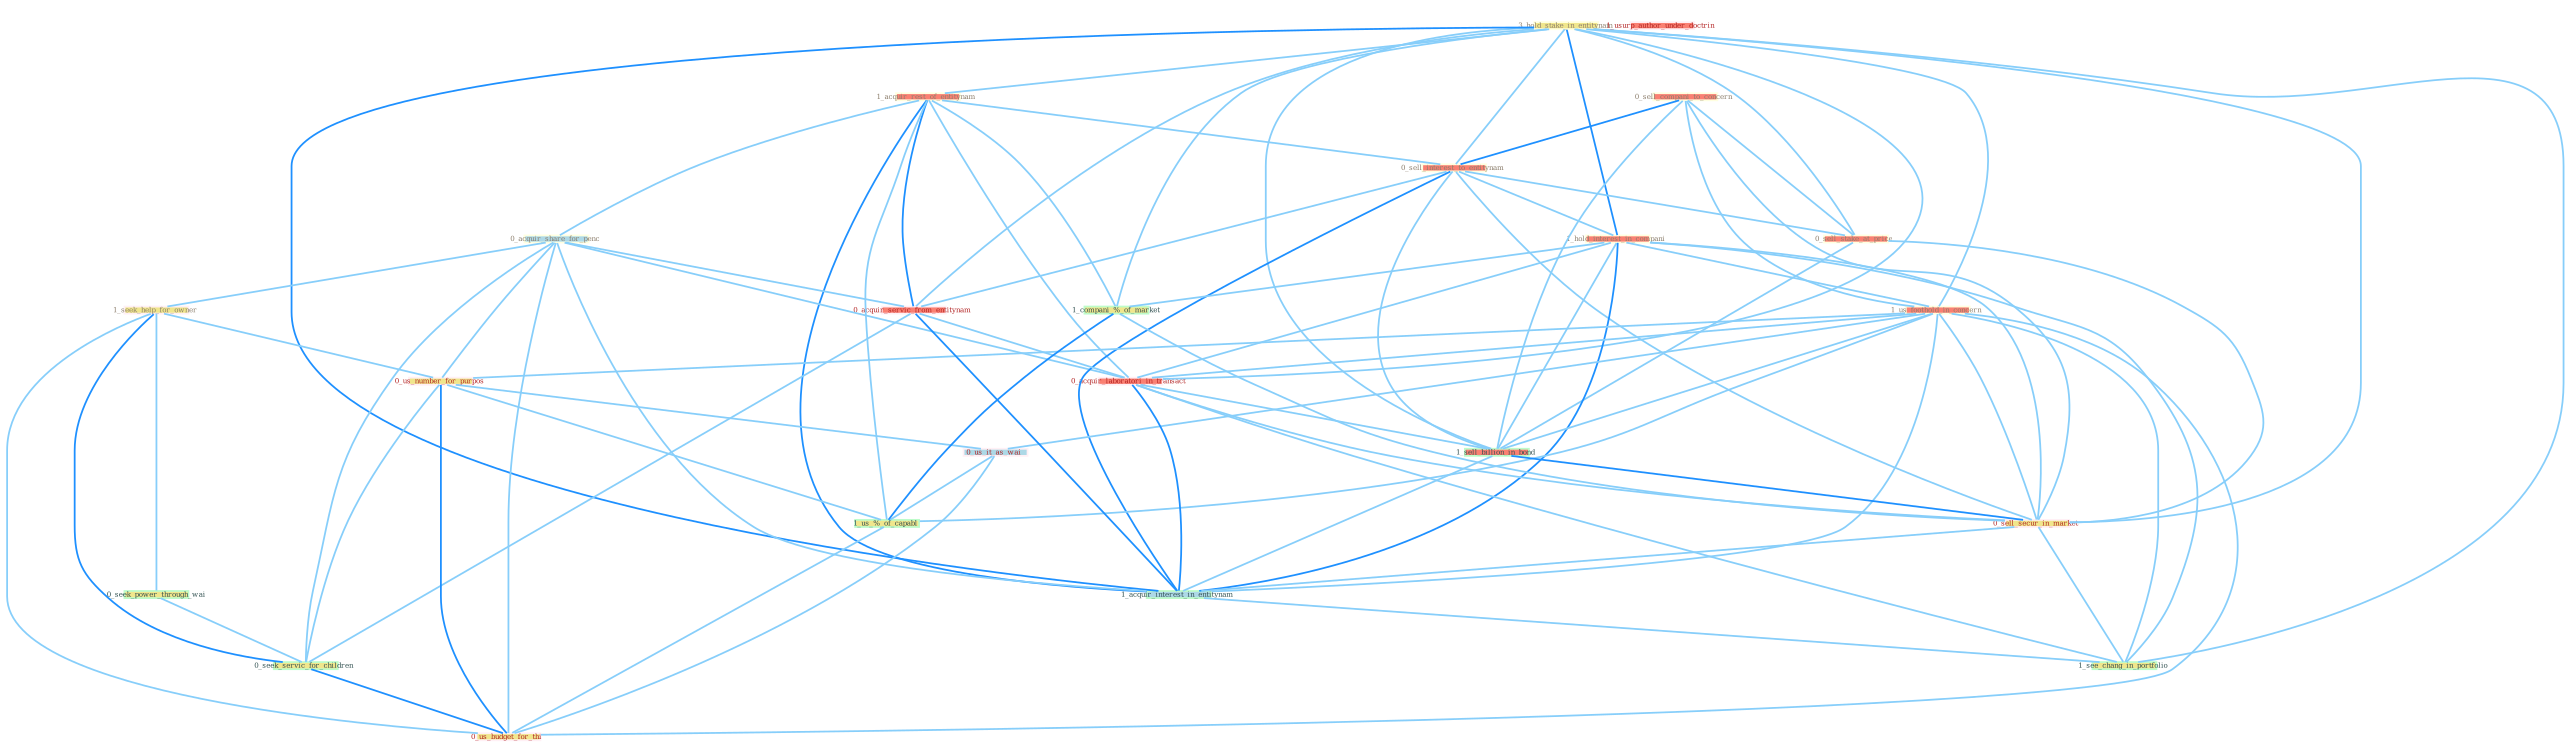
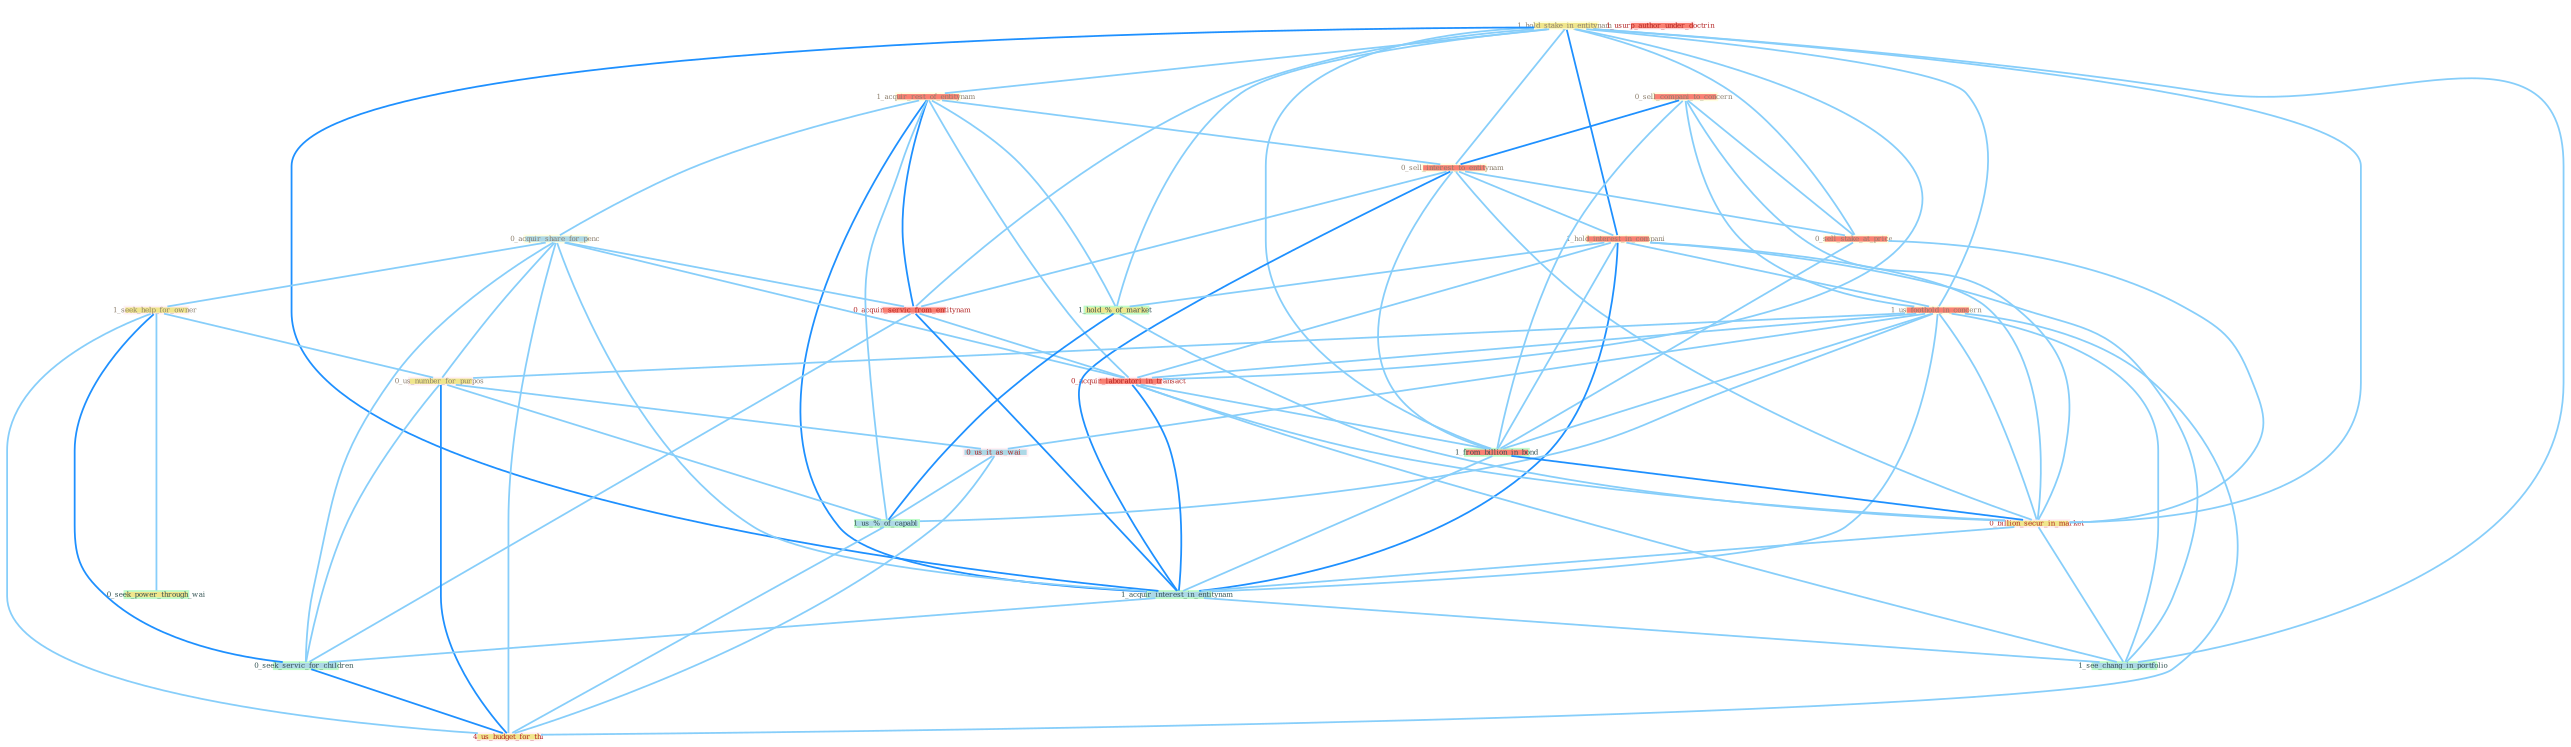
(1566, 26) -> (1566, 26)
(1116, 310) -> (1116, 310)
(441, 381) -> (441, 381)
(1497, 452) -> (1497, 452)
(887, 523) -> (887, 523)
(2037, 523) -> (2037, 523)
(231, 630) -> (742, 630)
(306, 666) -> (306, 666)
(2124, 666) -> (2124, 666)
(508, 737) -> (508, 737)
